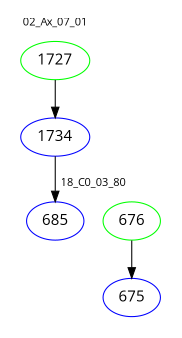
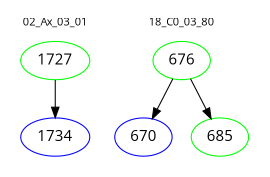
(55, 23) -> (55, 23)
(55, 180) -> (198, 94)
(55, 221) -> (220, 137)
(132, 298) -> (143, 137)
